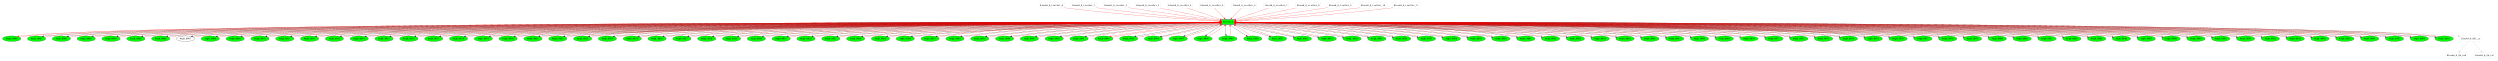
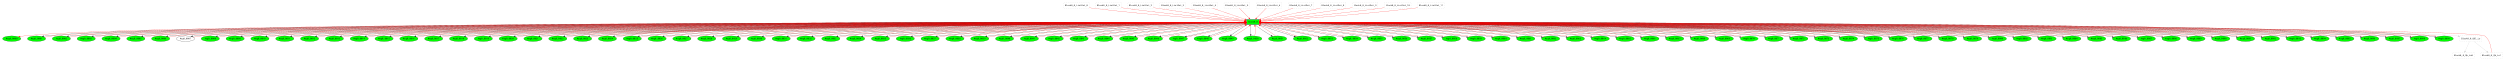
(620, 24) -> (1882, 25)
(1141, 32) -> (1179, 28)
